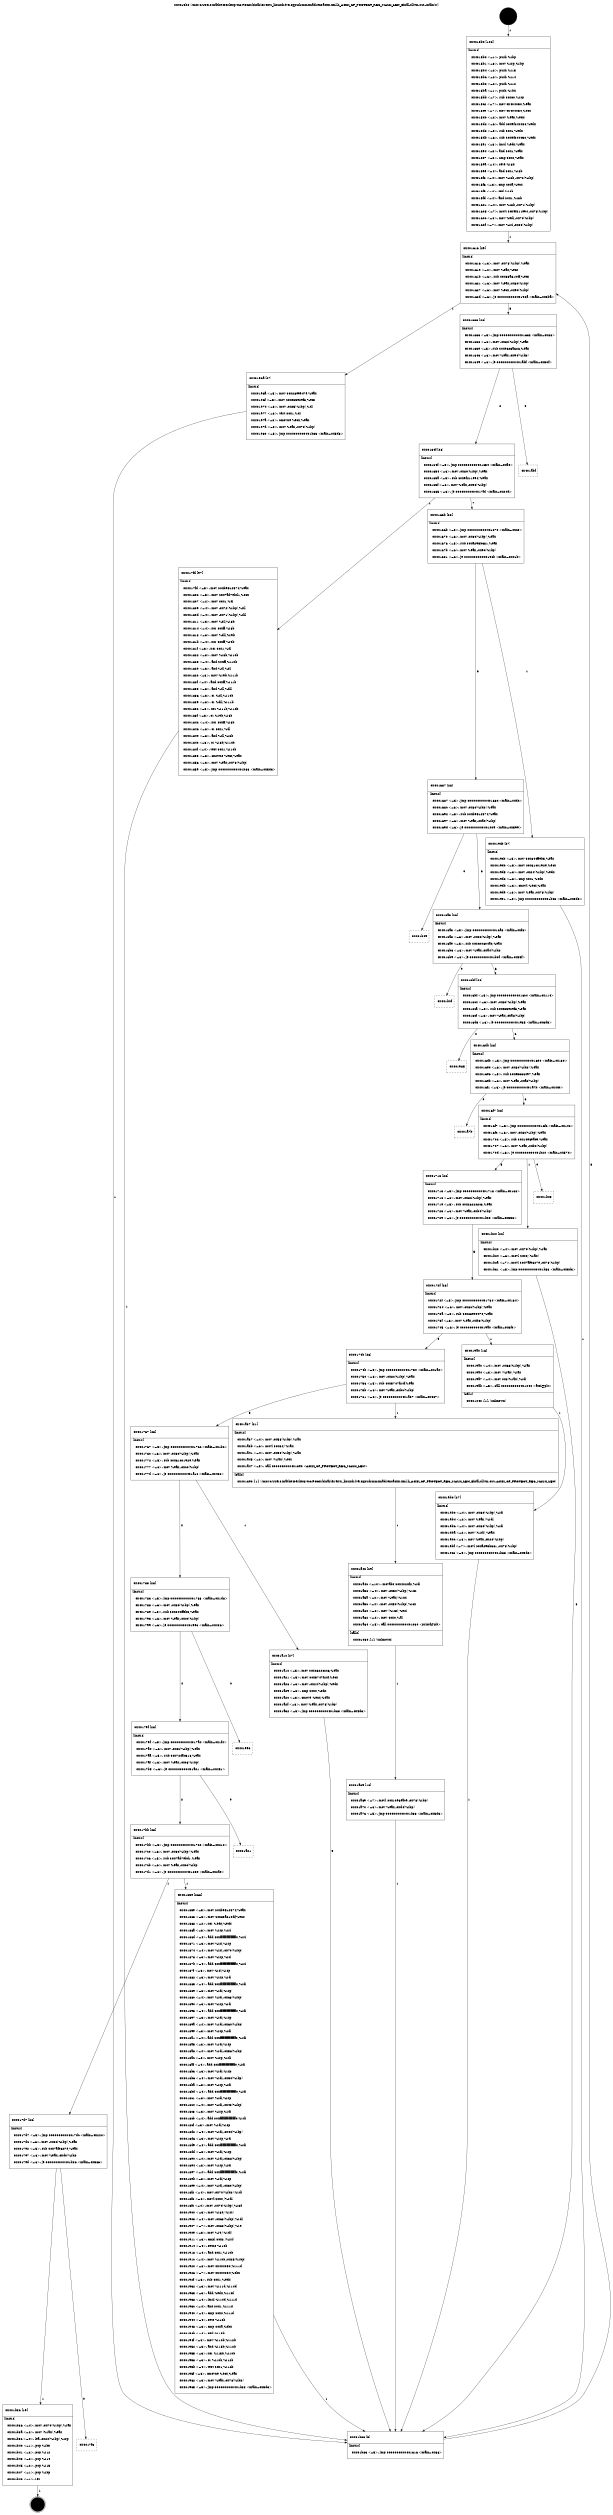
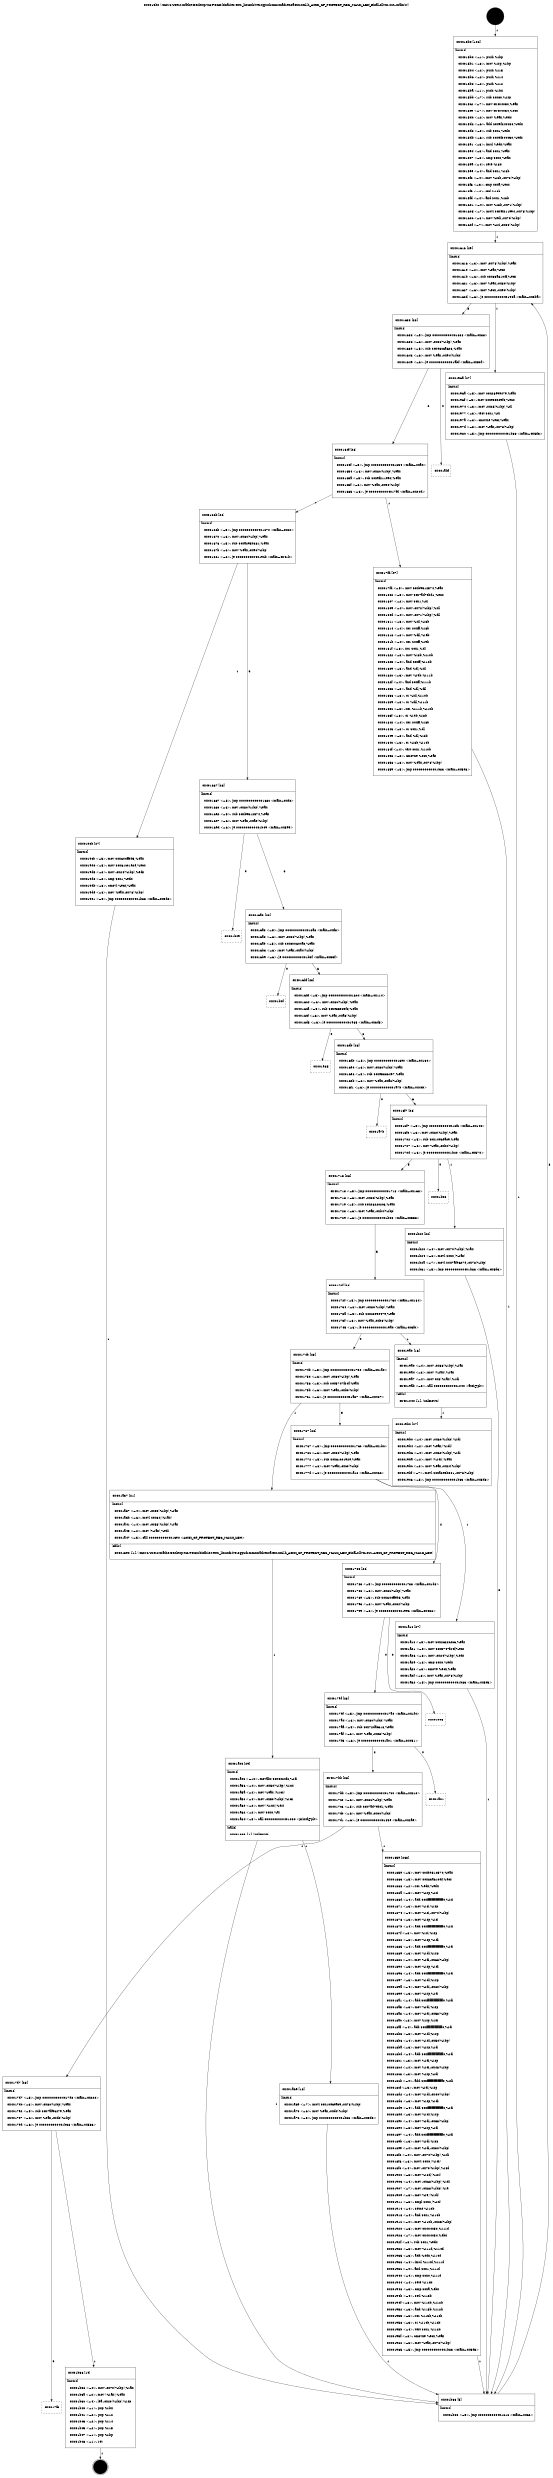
(332, 1851) -> (488, 1799)
(467, 1998) -> (211, 2187)
